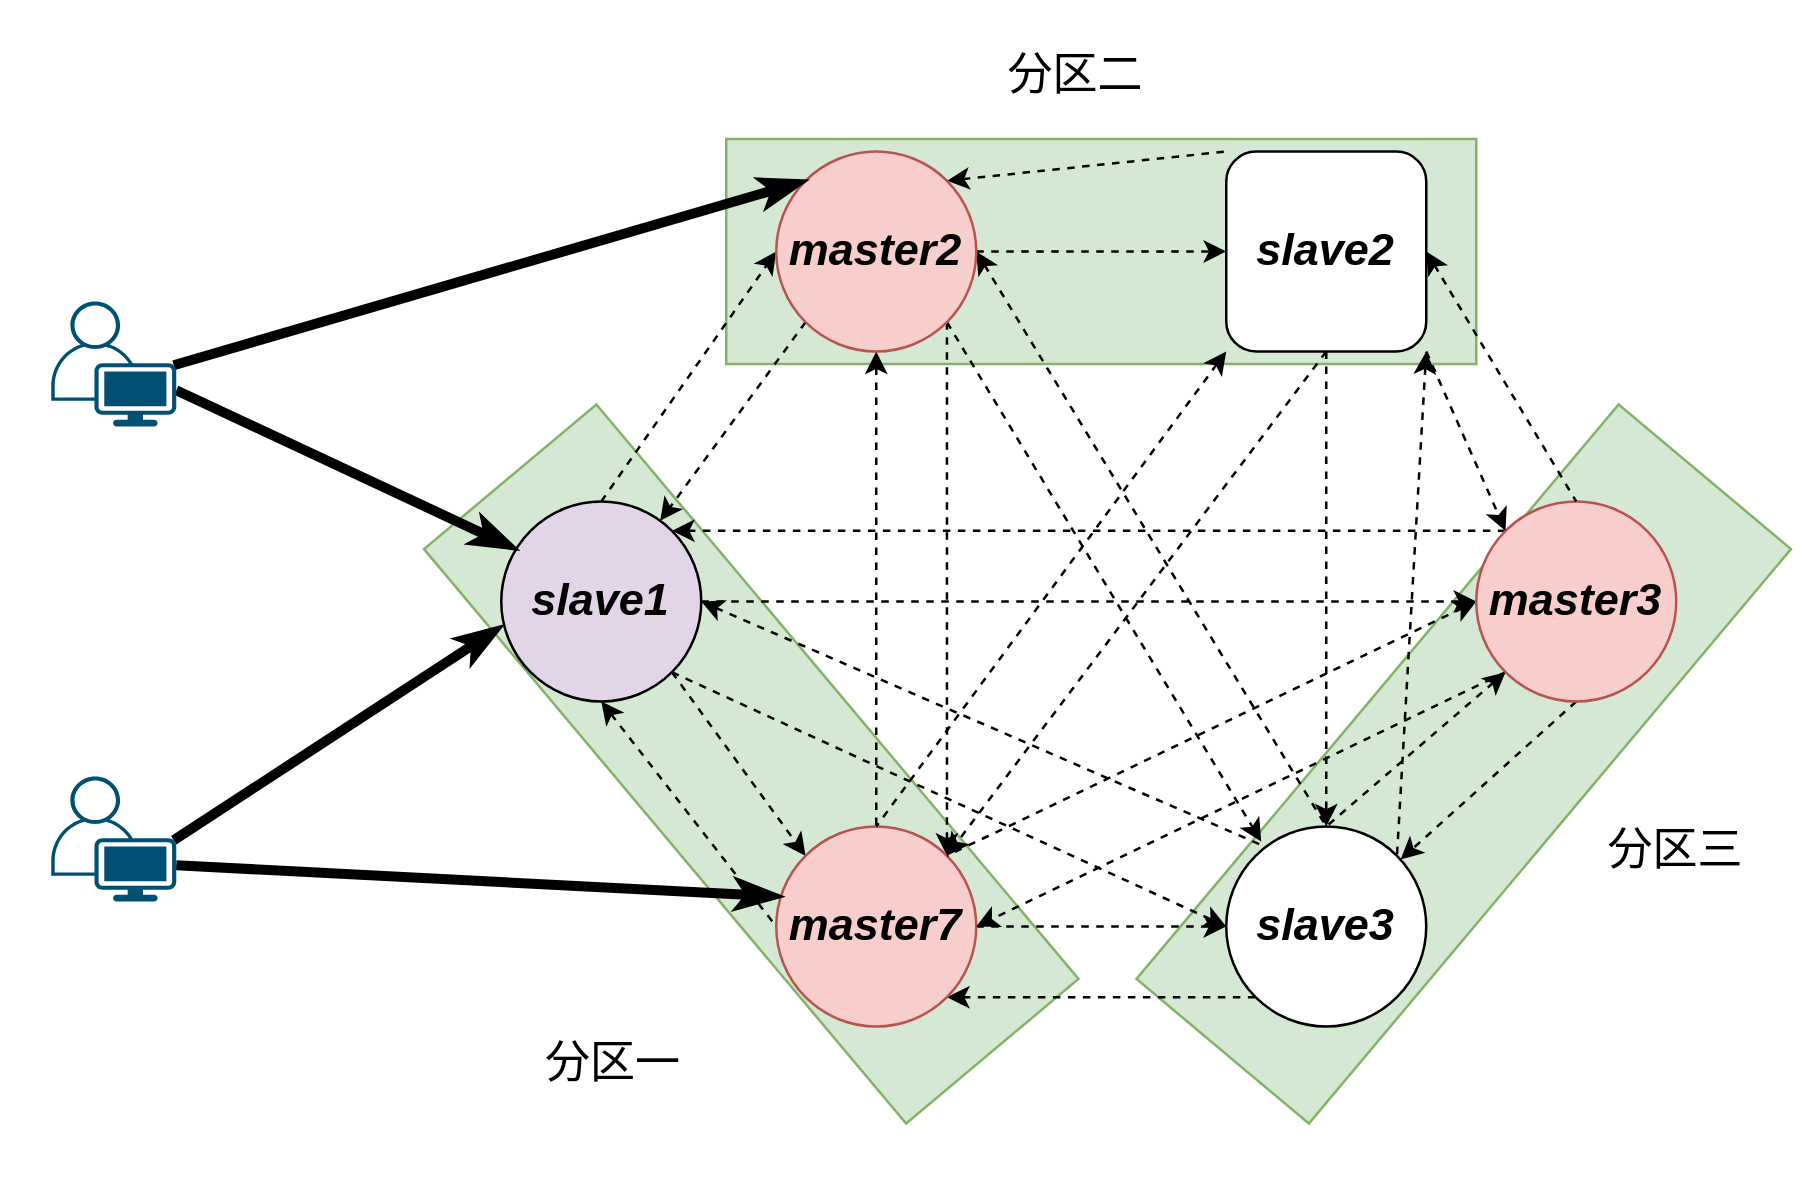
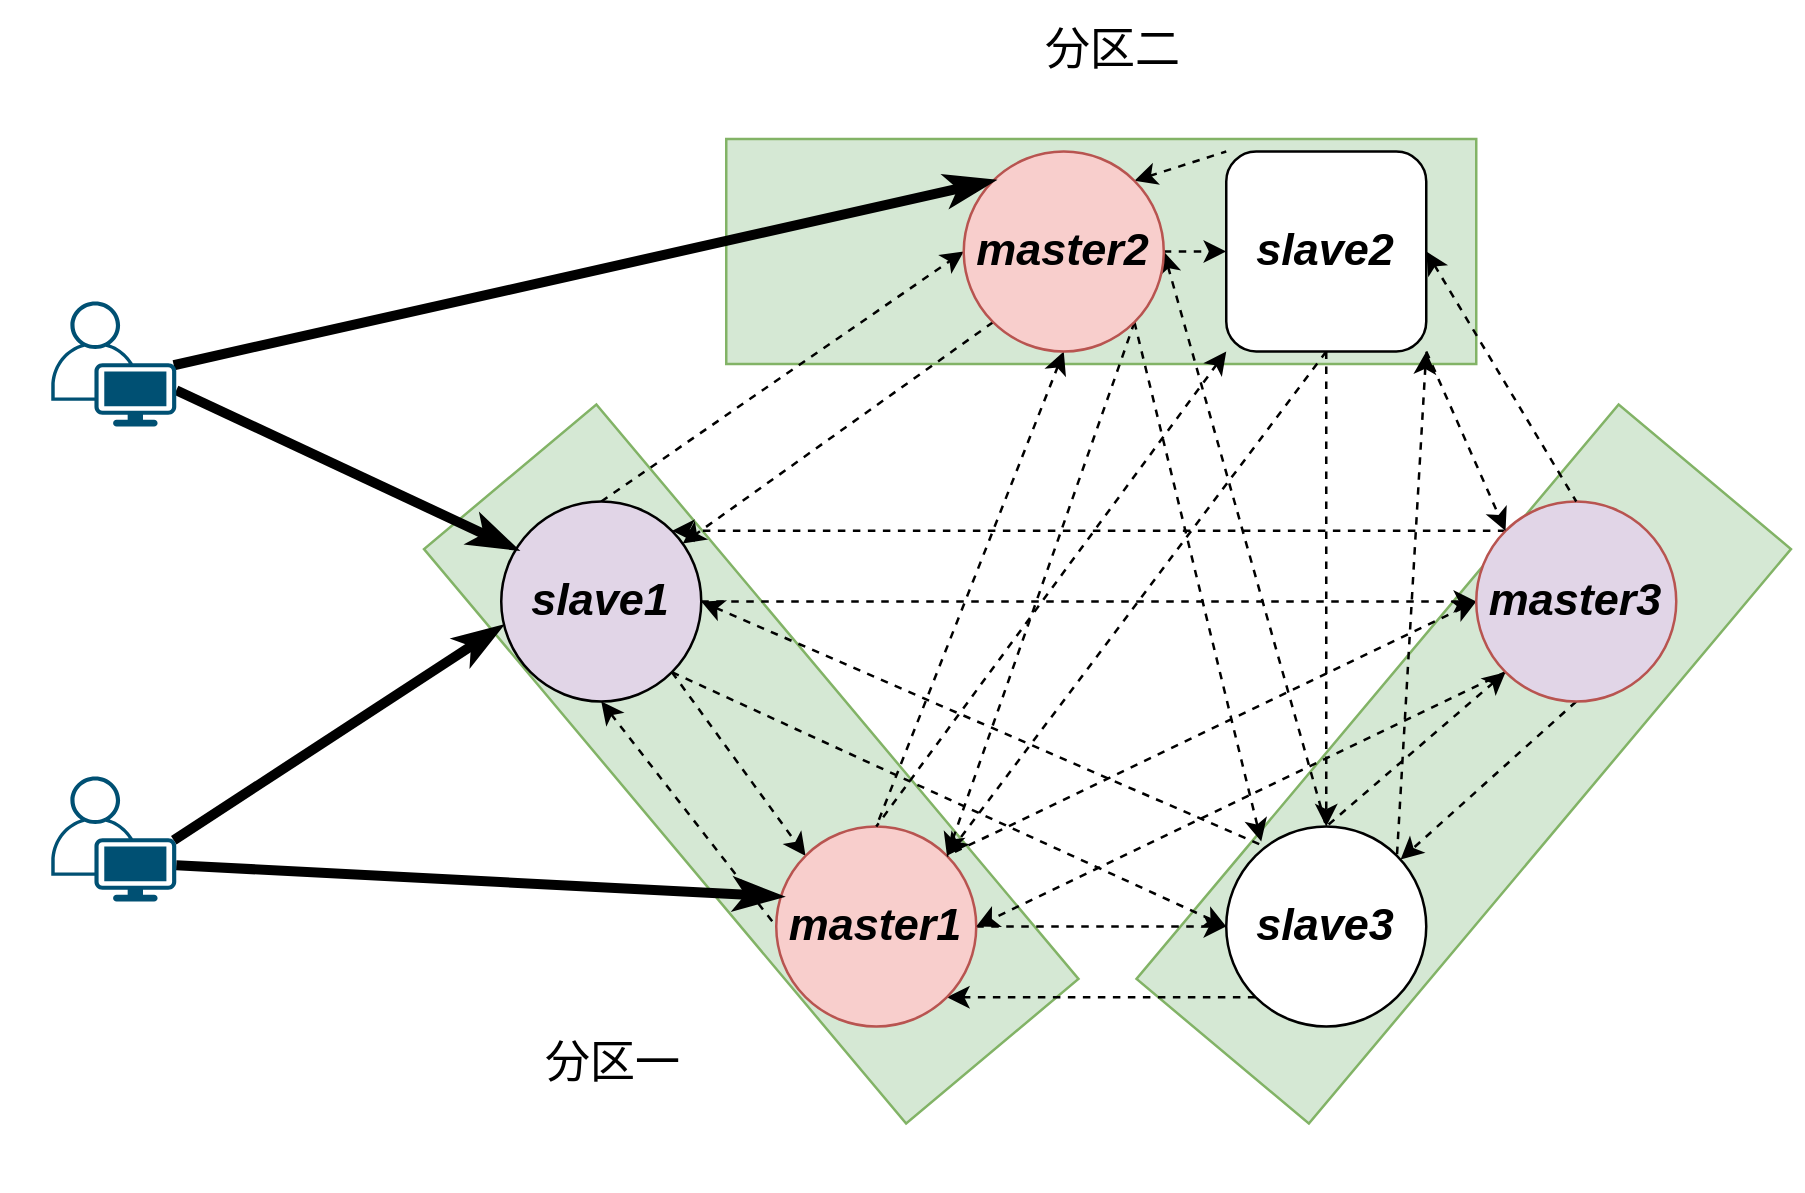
(1076, 76) -> (1114, 51)
(876, 251) -> (1064, 251)
(1576, 601) -> (1576, 601)
(1676, 851) -> none
(876, 926) -> (876, 926)
